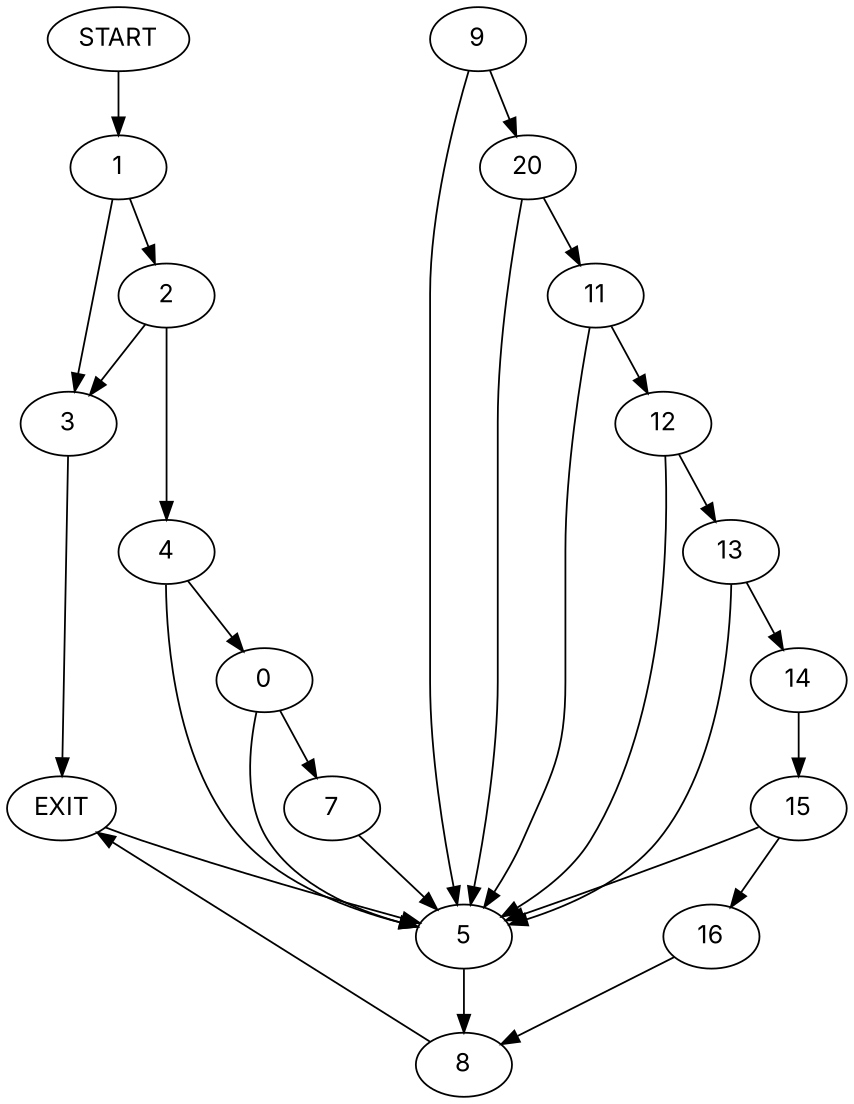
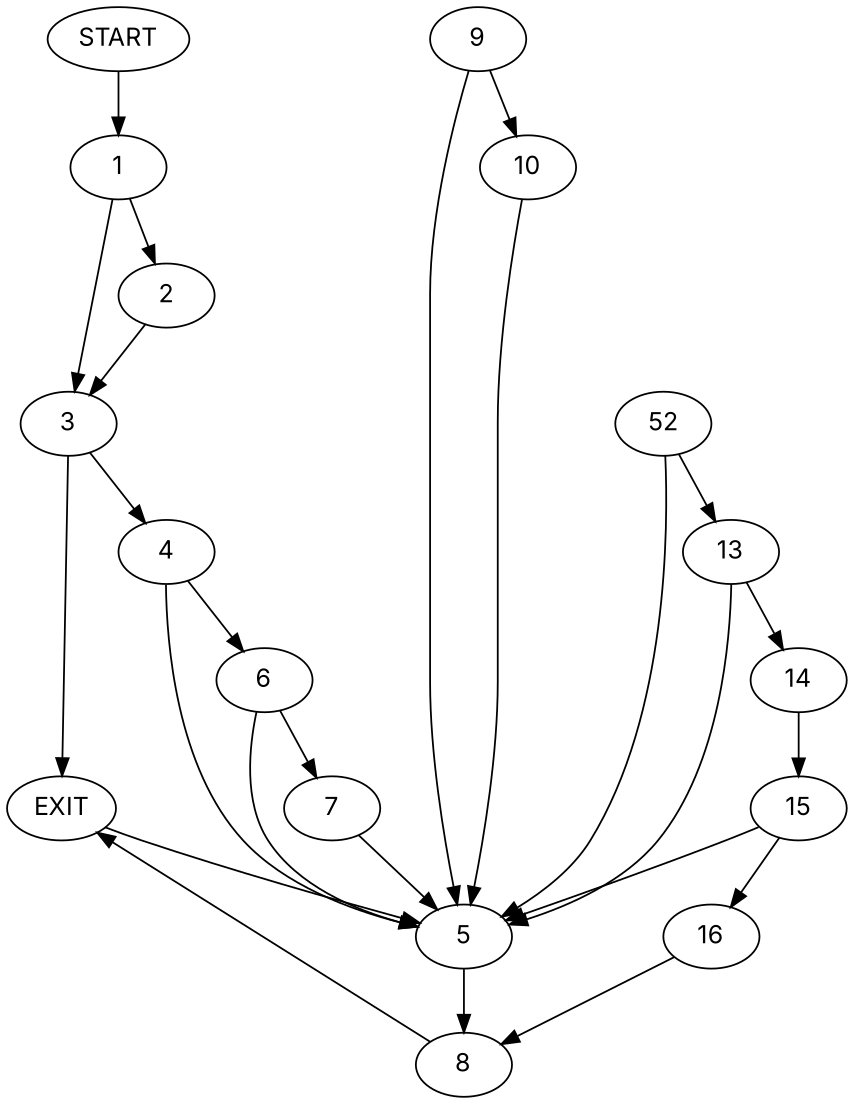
(528, 167) -> (528, 167)
(596, 296) -> none
(167, 415) -> (112, 481)
(663, 424) -> (663, 424)
(265, 680) -> (265, 680)
